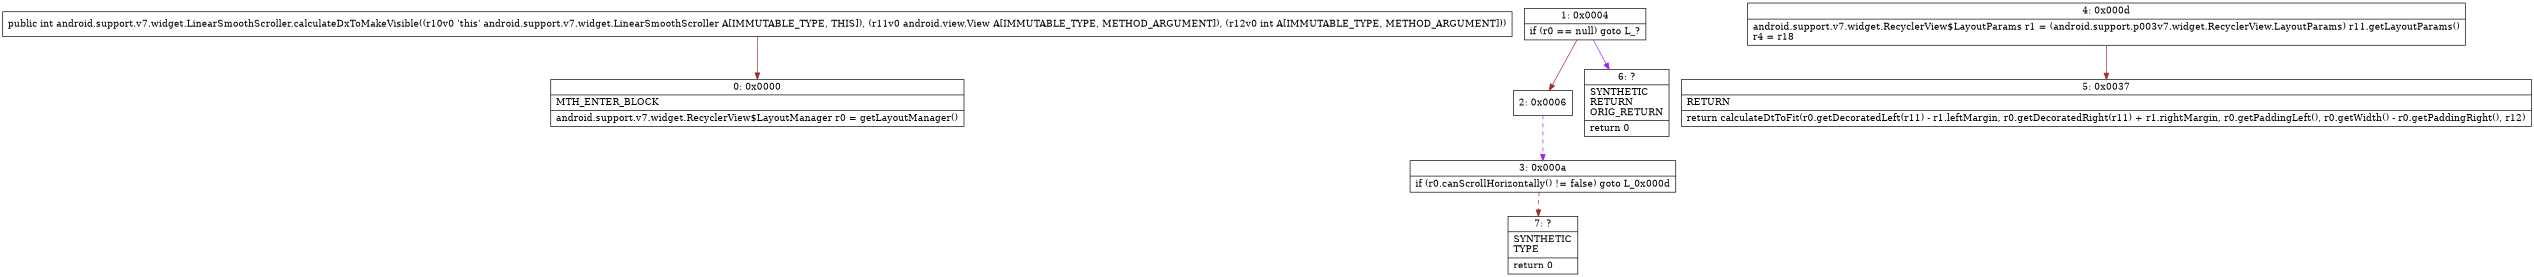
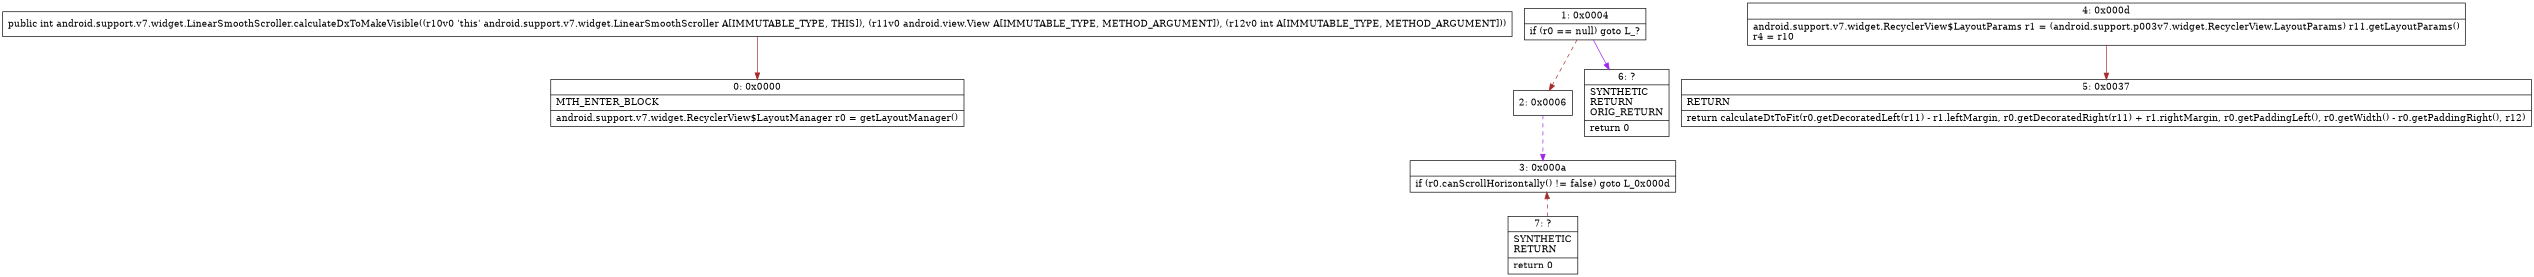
(1774, 37) -> (1774, 37)
(1565, 62) -> (1565, 62)
(1539, 201) -> (1547, 208)
(1526, 250) -> (1535, 250)
